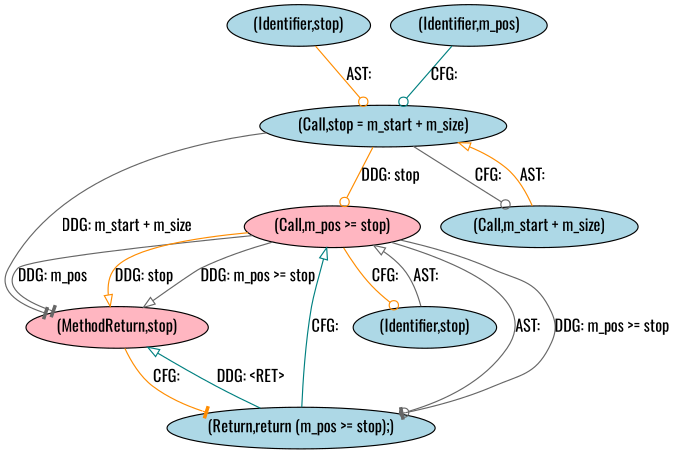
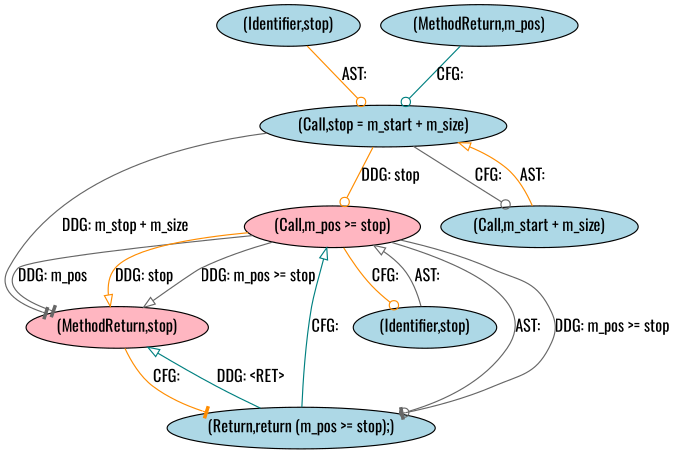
(469, 25) -> (479, 25)
(127, 227) -> (125, 227)
